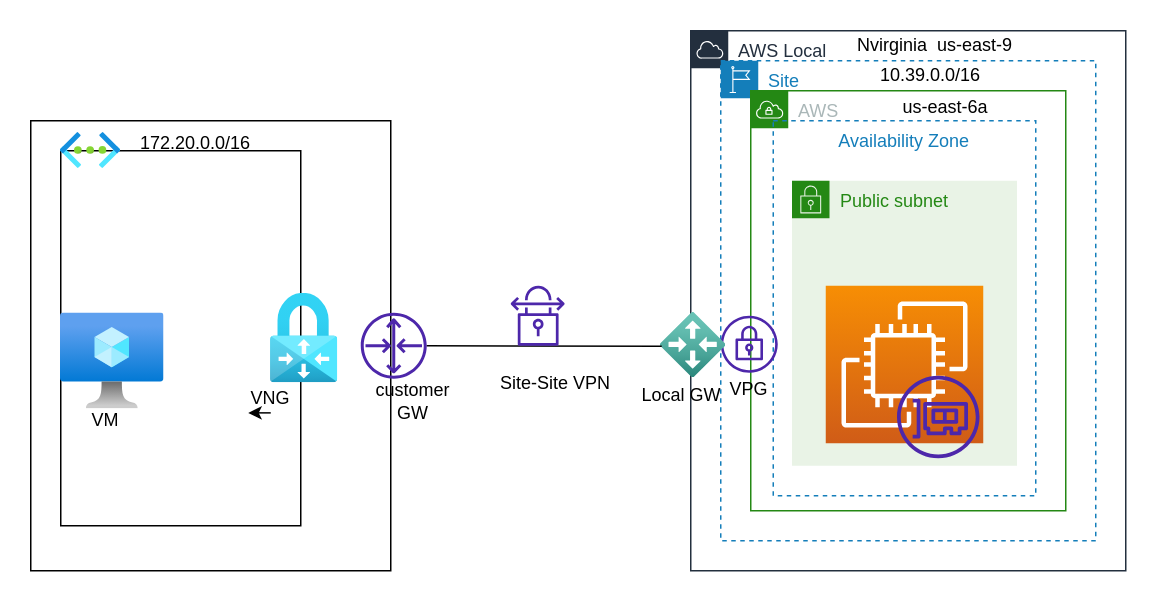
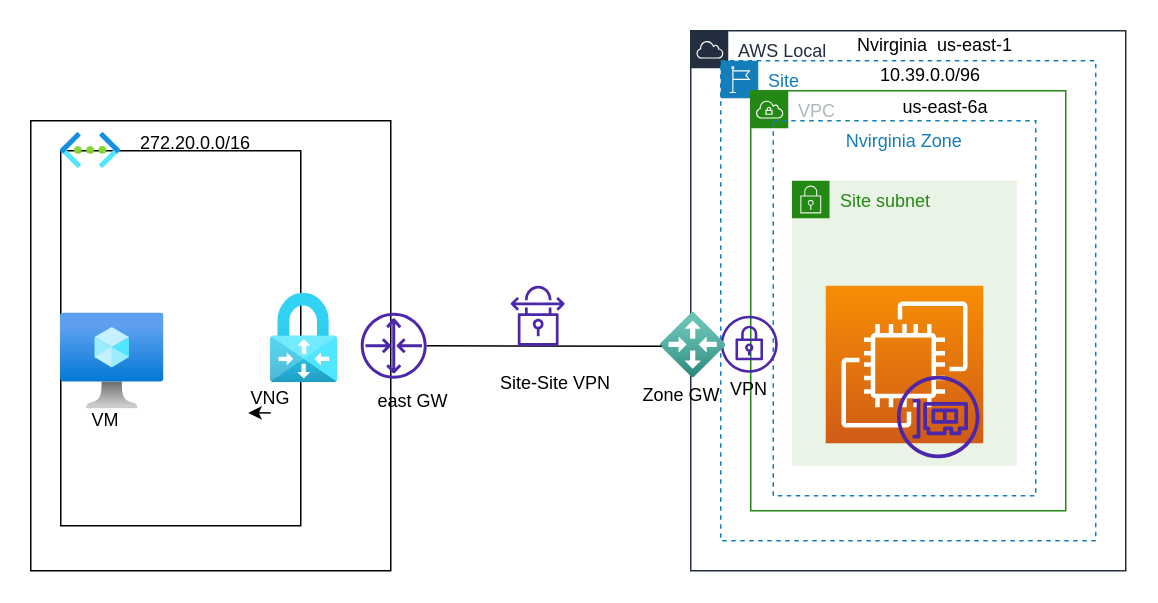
(935, 46) -> (935, 46)
(931, 76) -> (931, 76)
(814, 112) -> (814, 112)
(905, 142) -> (905, 142)
(196, 143) -> (196, 143)
(899, 202) -> (892, 202)
(749, 389) -> (749, 389)
(682, 395) -> (682, 395)
(413, 401) -> (413, 401)
